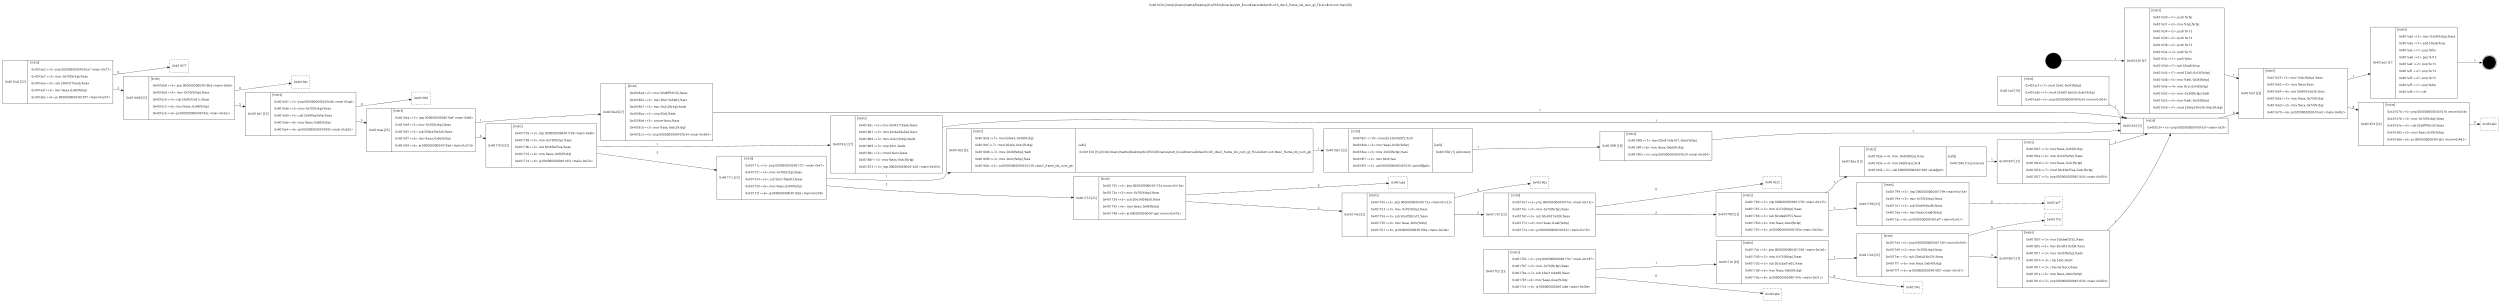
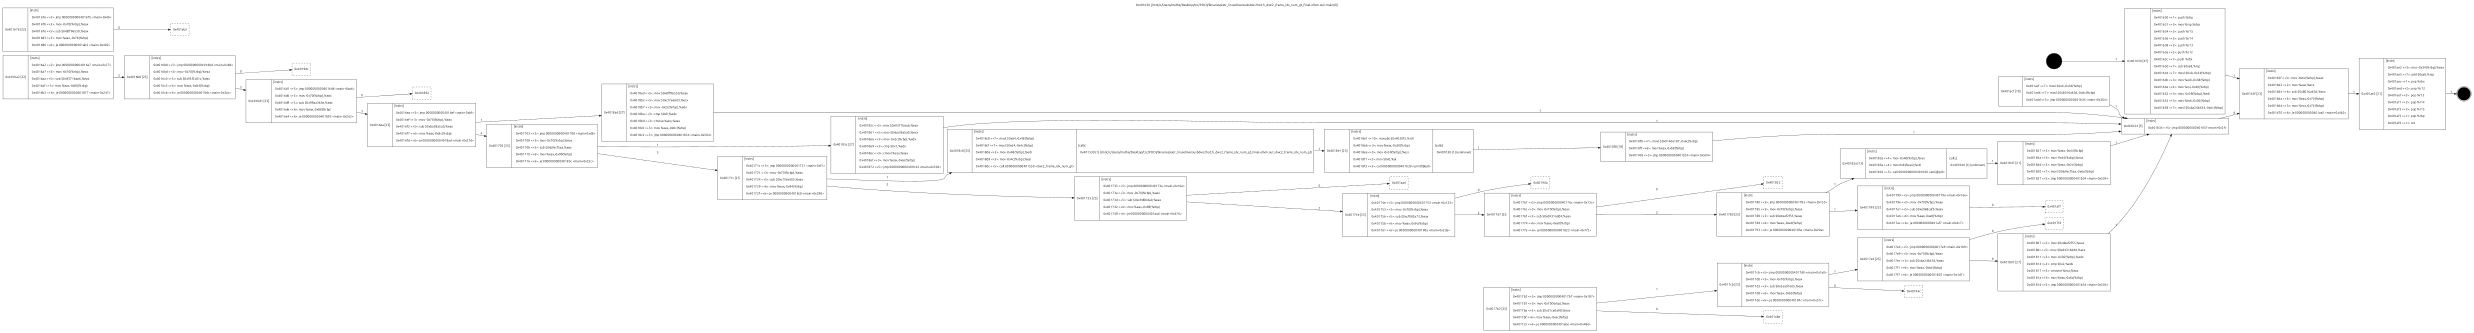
(179, 66) -> none
(2352, 108) -> none
